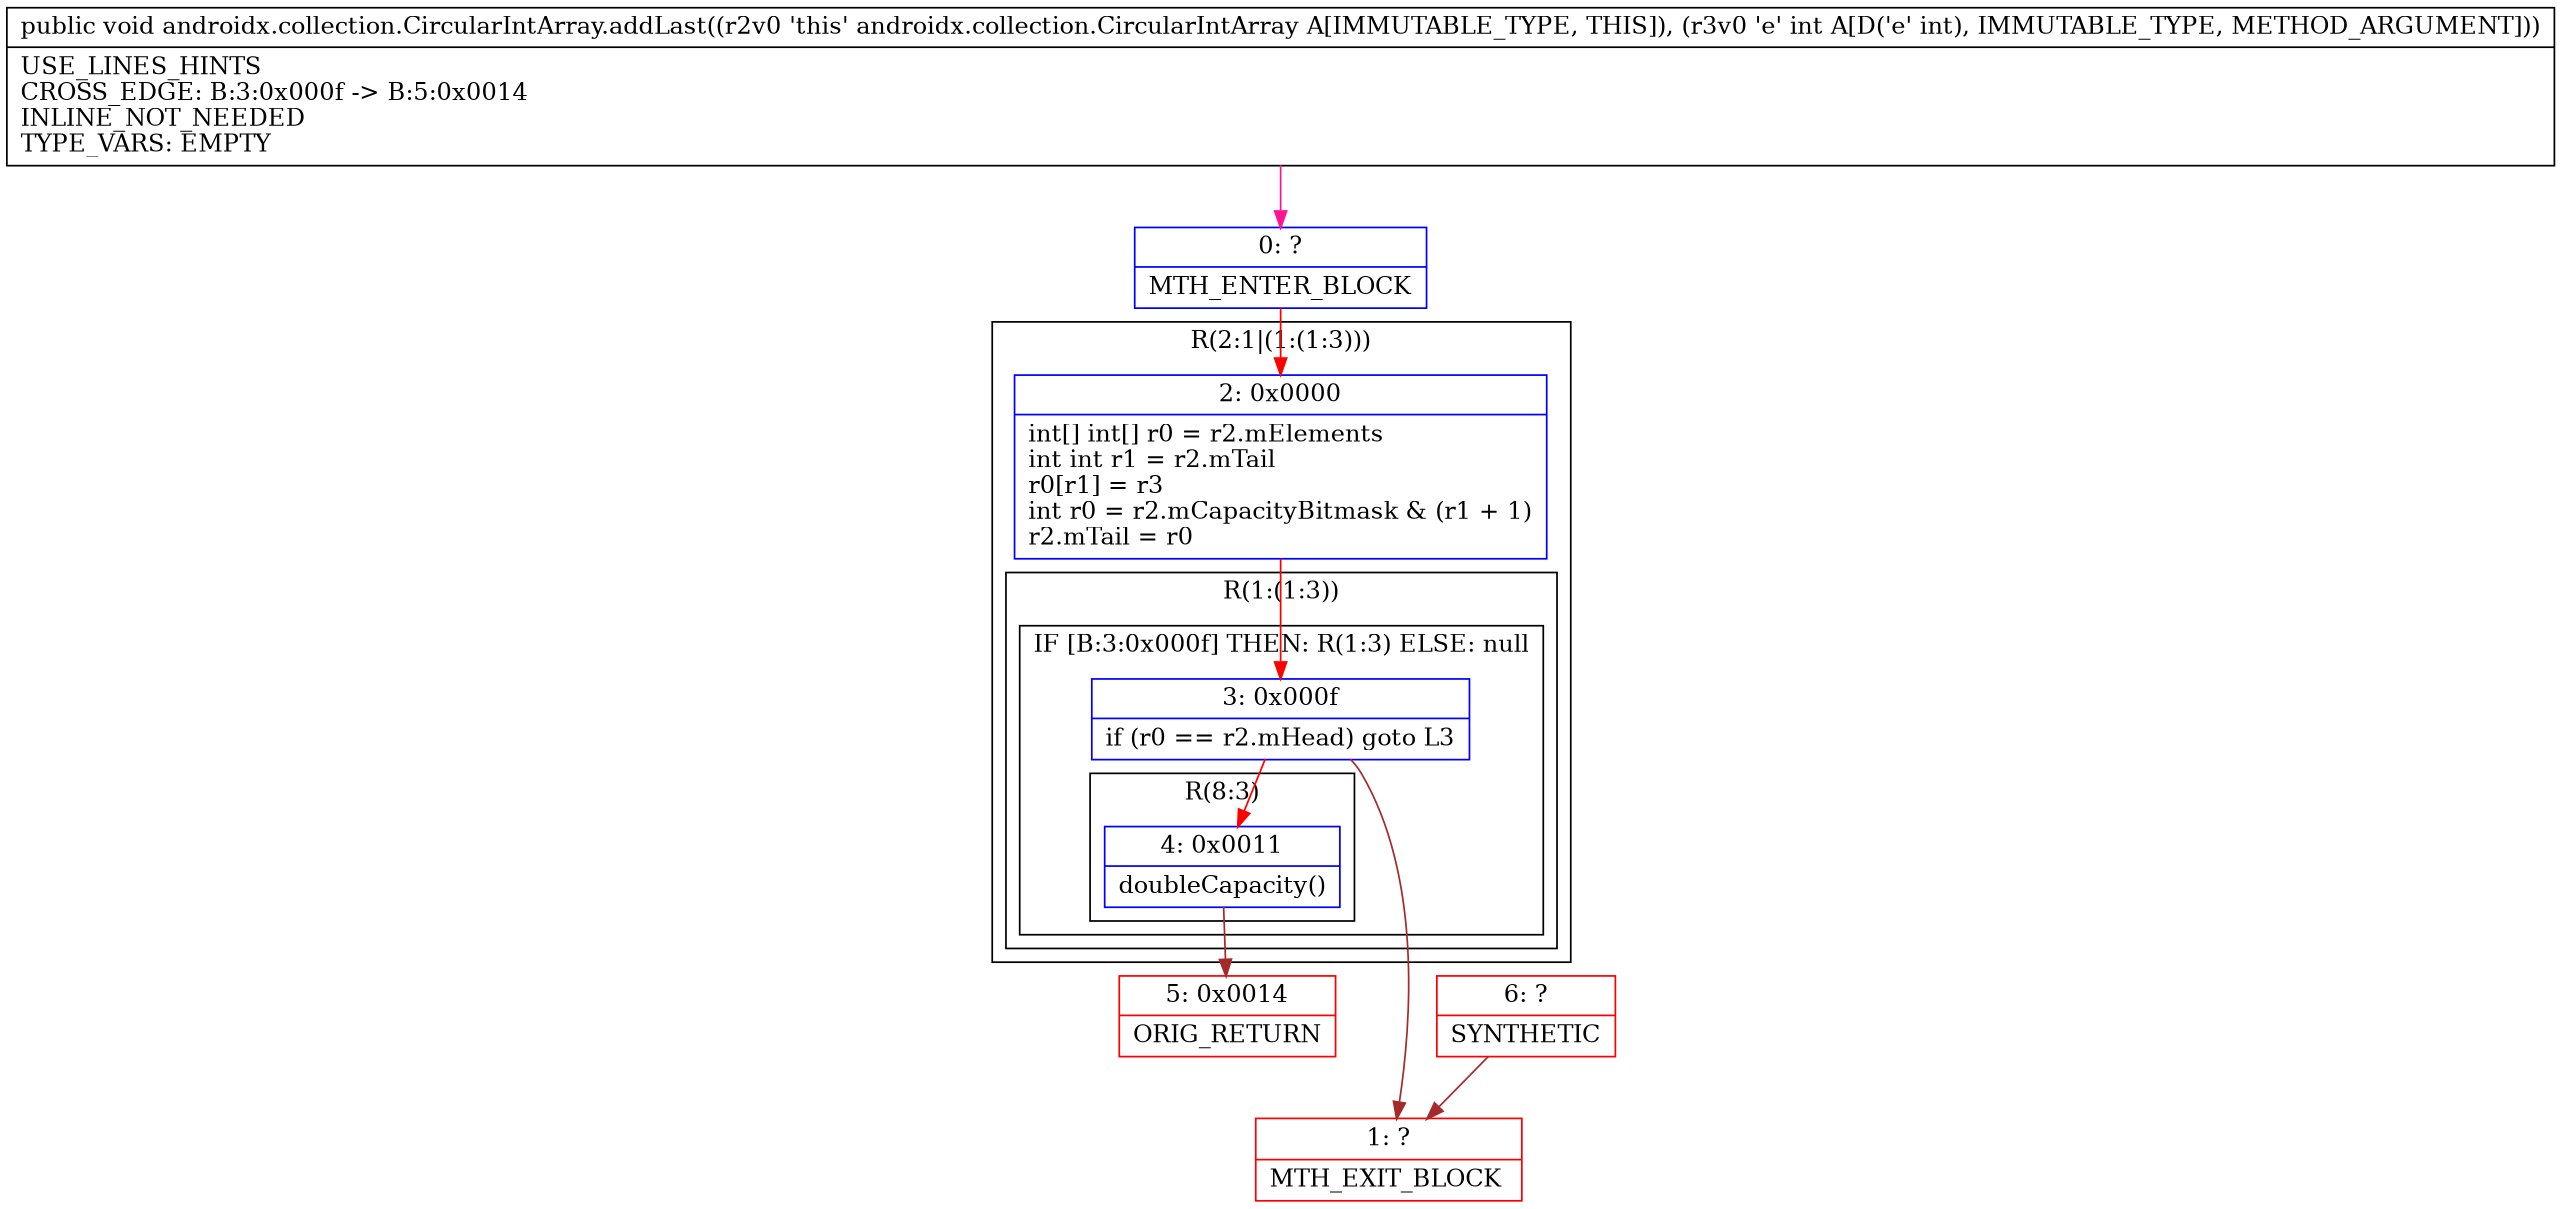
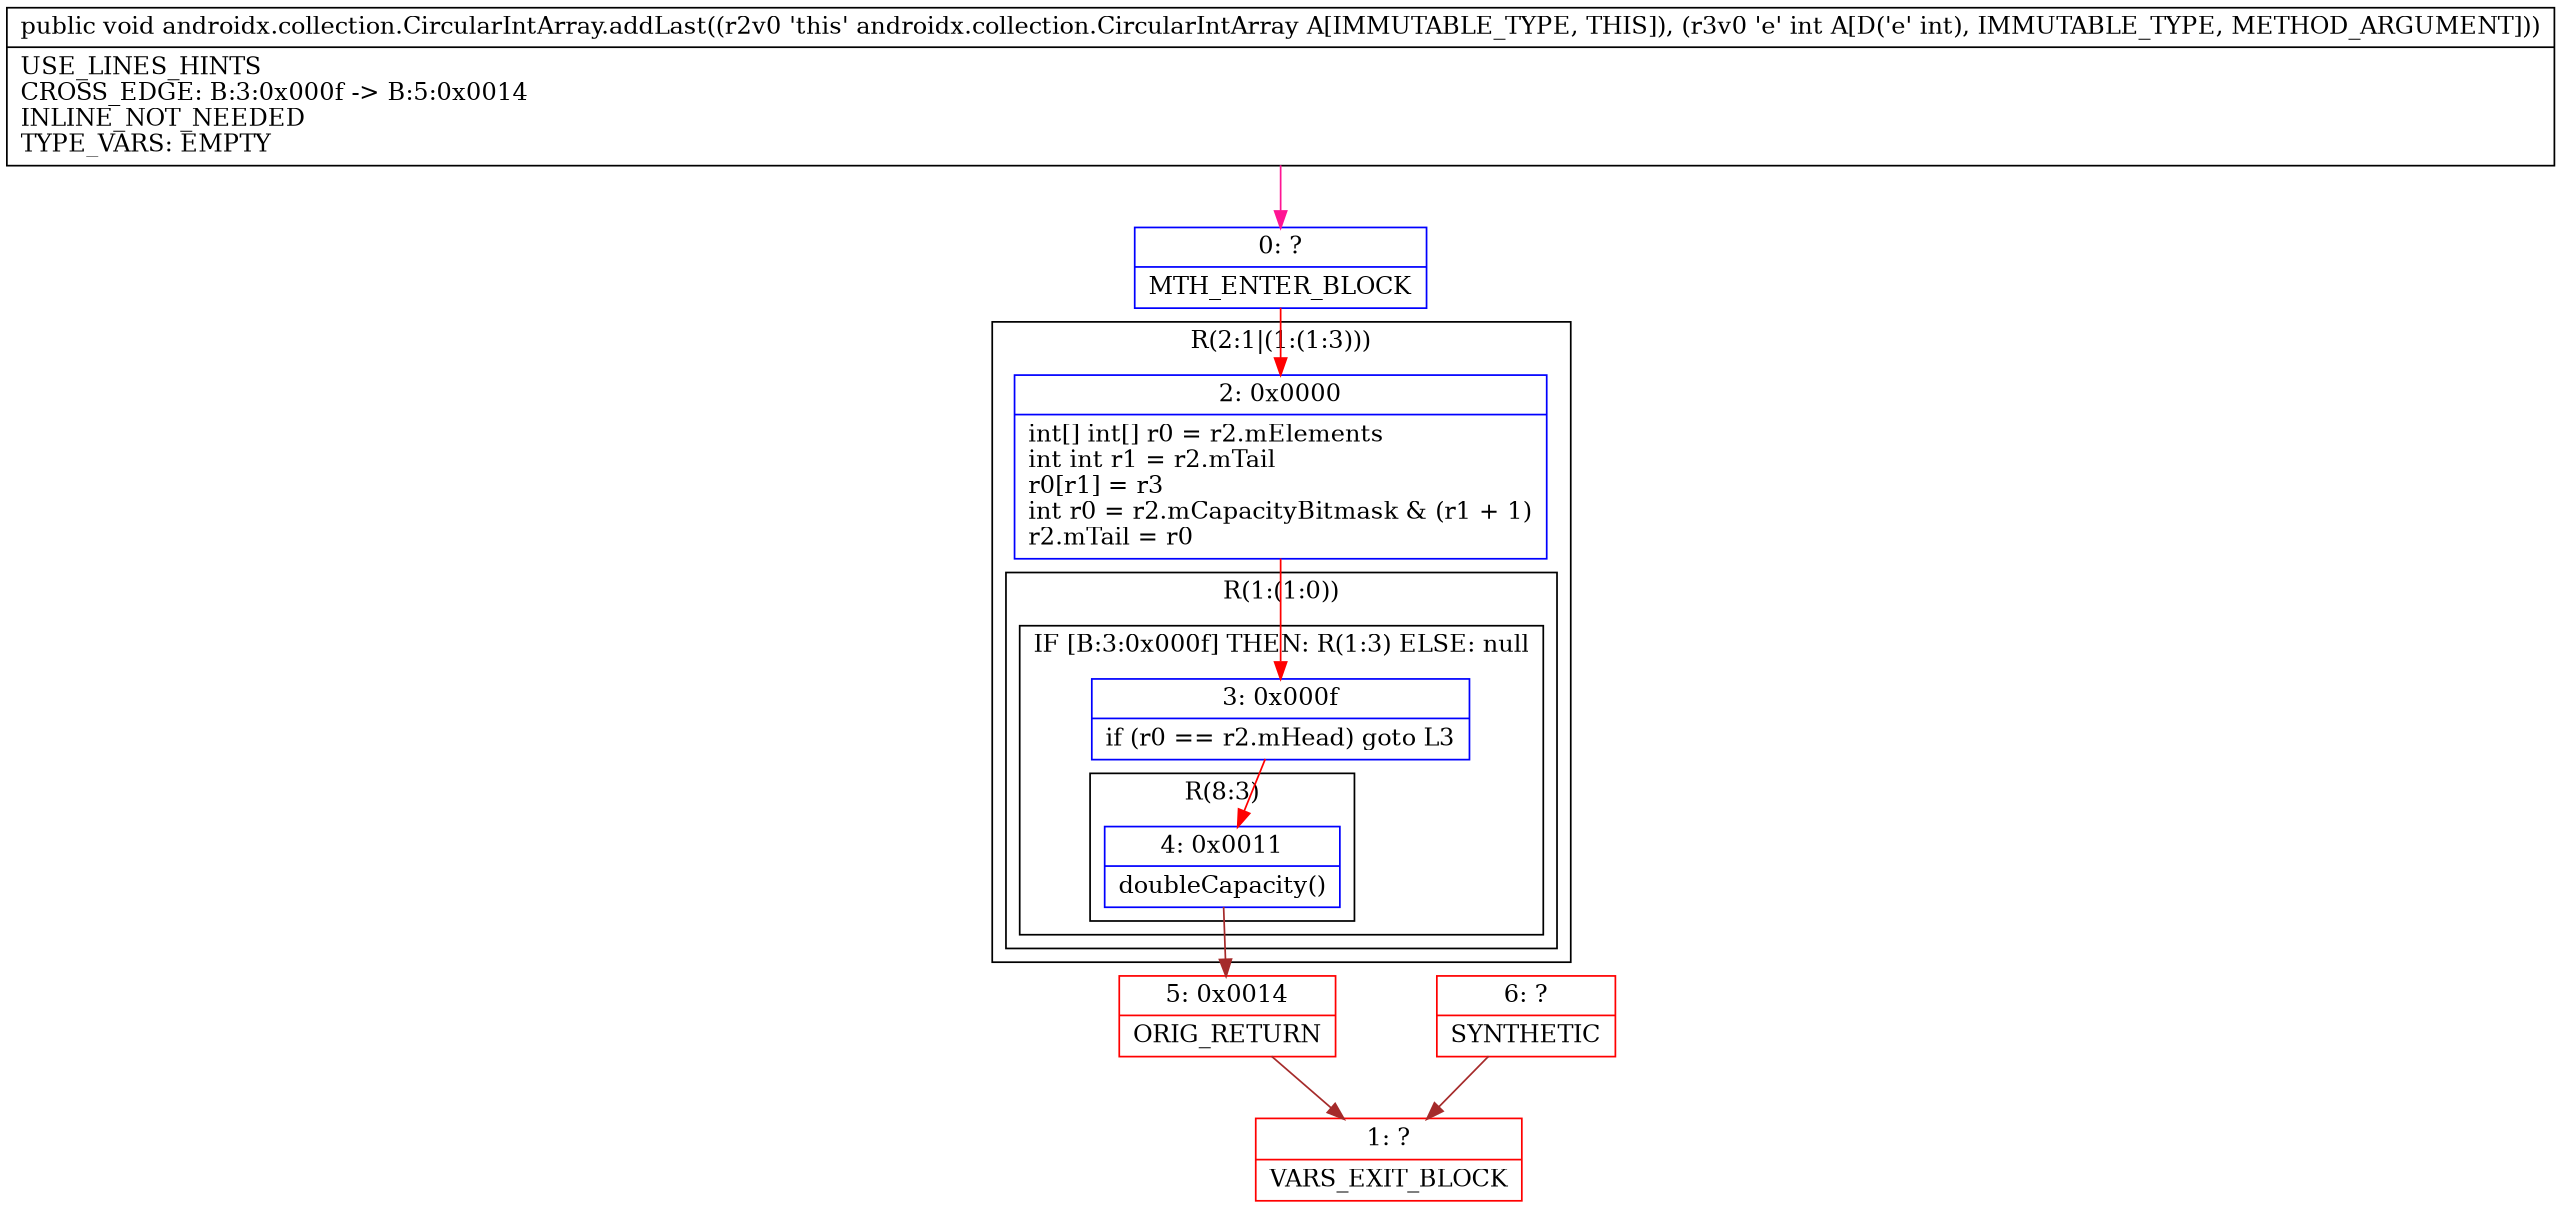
(1281, 592) -> (1281, 592)
(1405, 916) -> (1301, 1082)
(1386, 1179) -> (1389, 1179)
